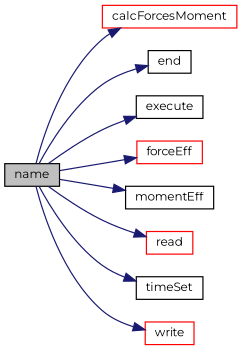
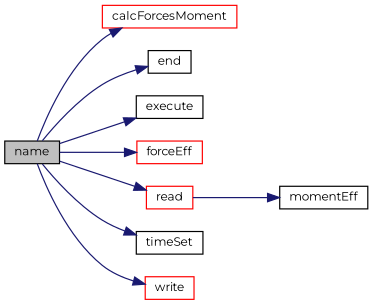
(86, 184) -> (230, 198)
